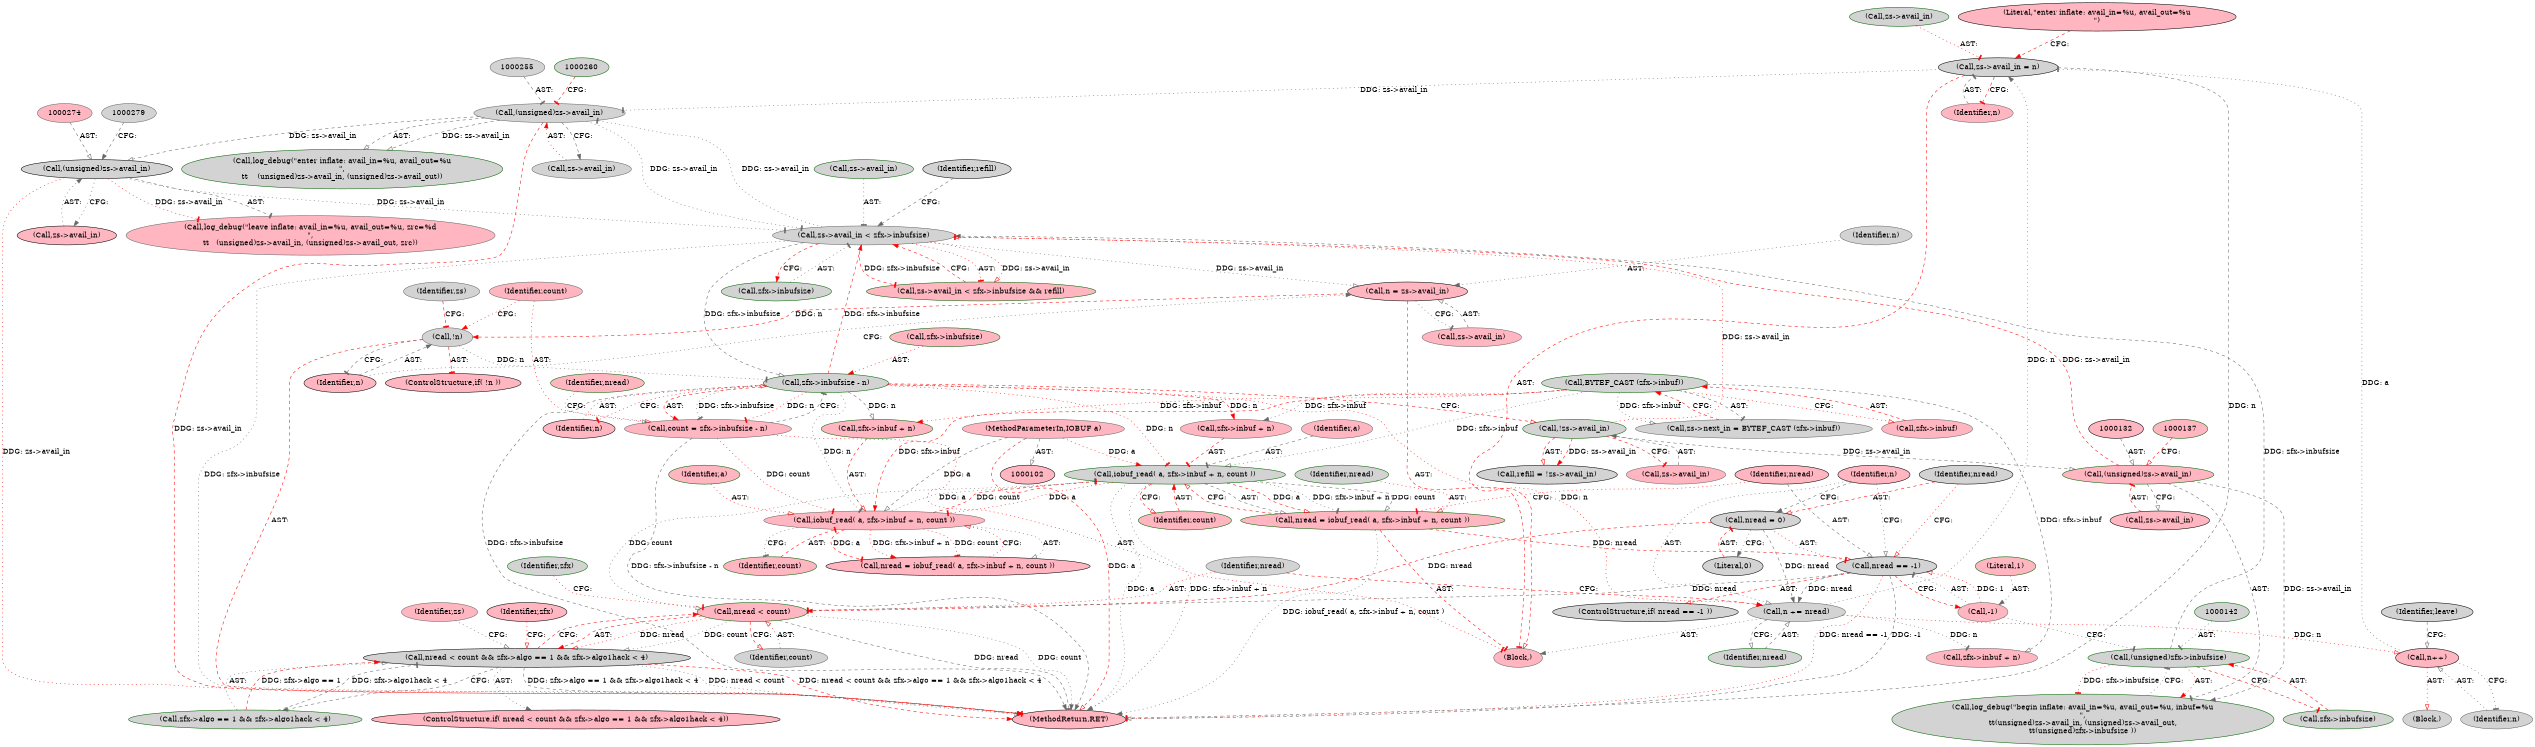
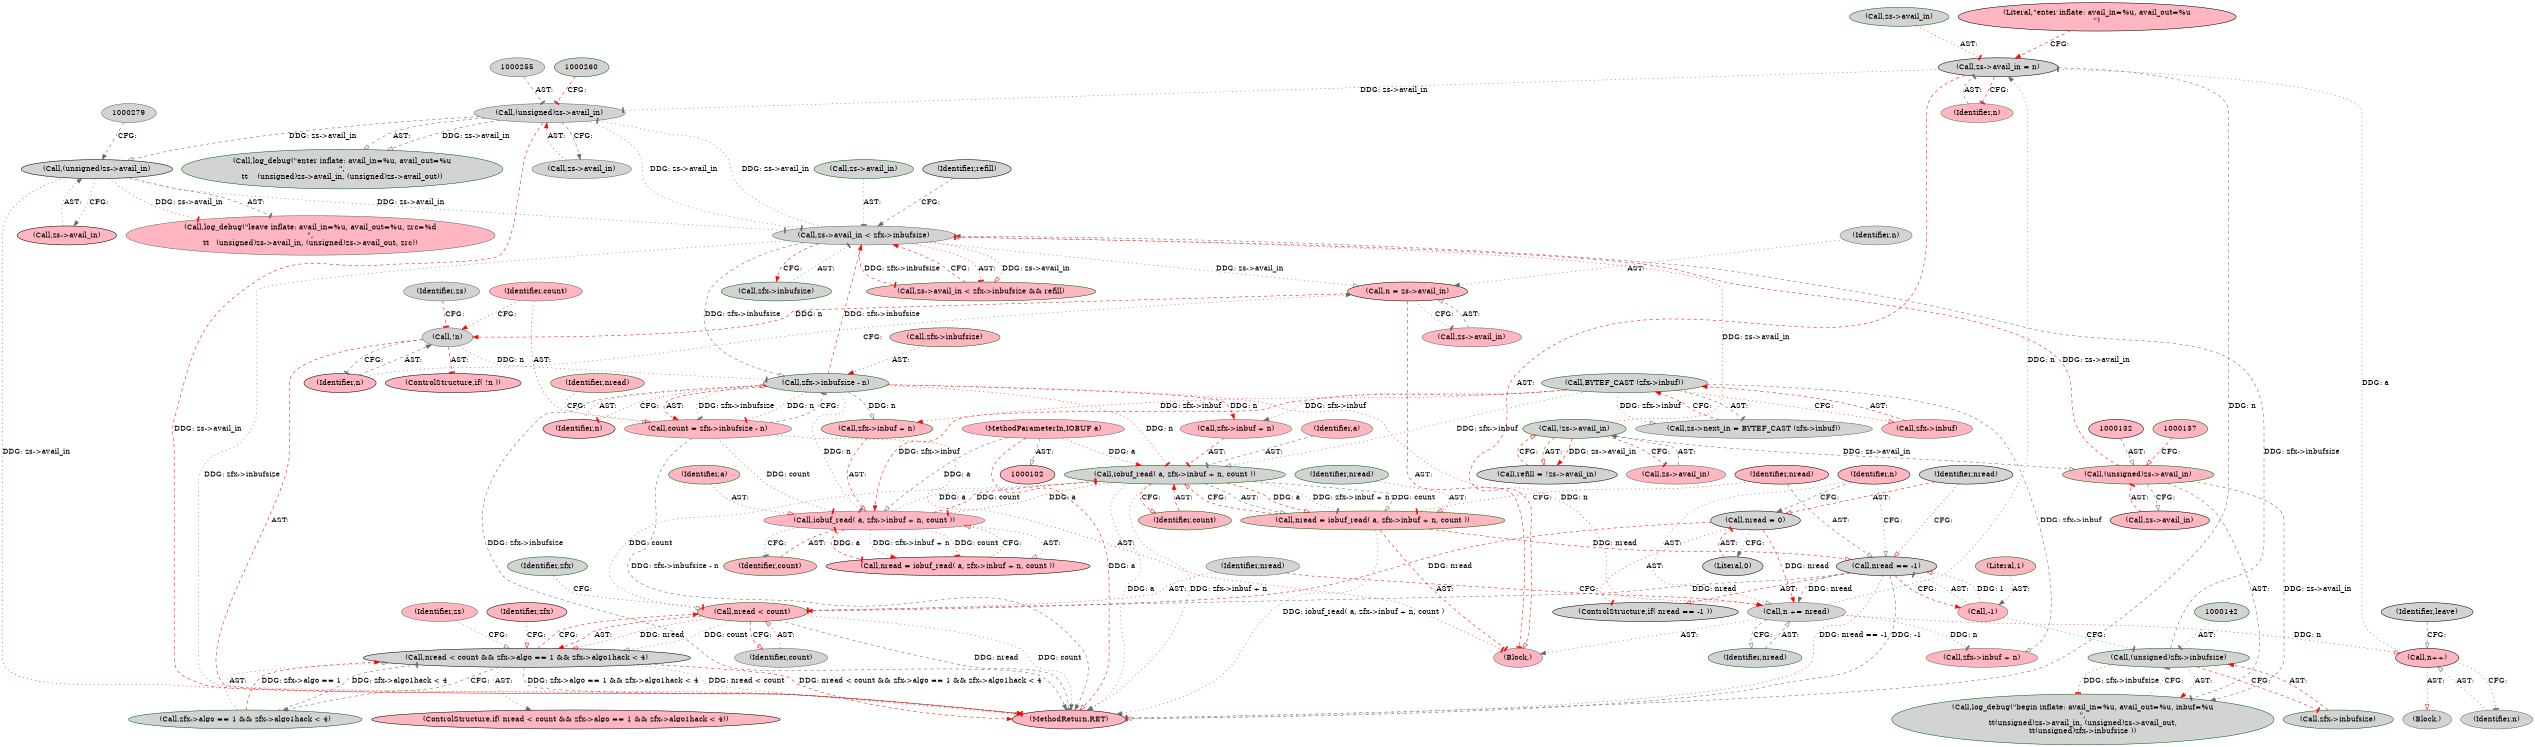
(65, 113) -> none
(1210, 392) -> (1518, 451)
(1805, 549) -> (1652, 554)
(1780, 563) -> (1780, 563)
